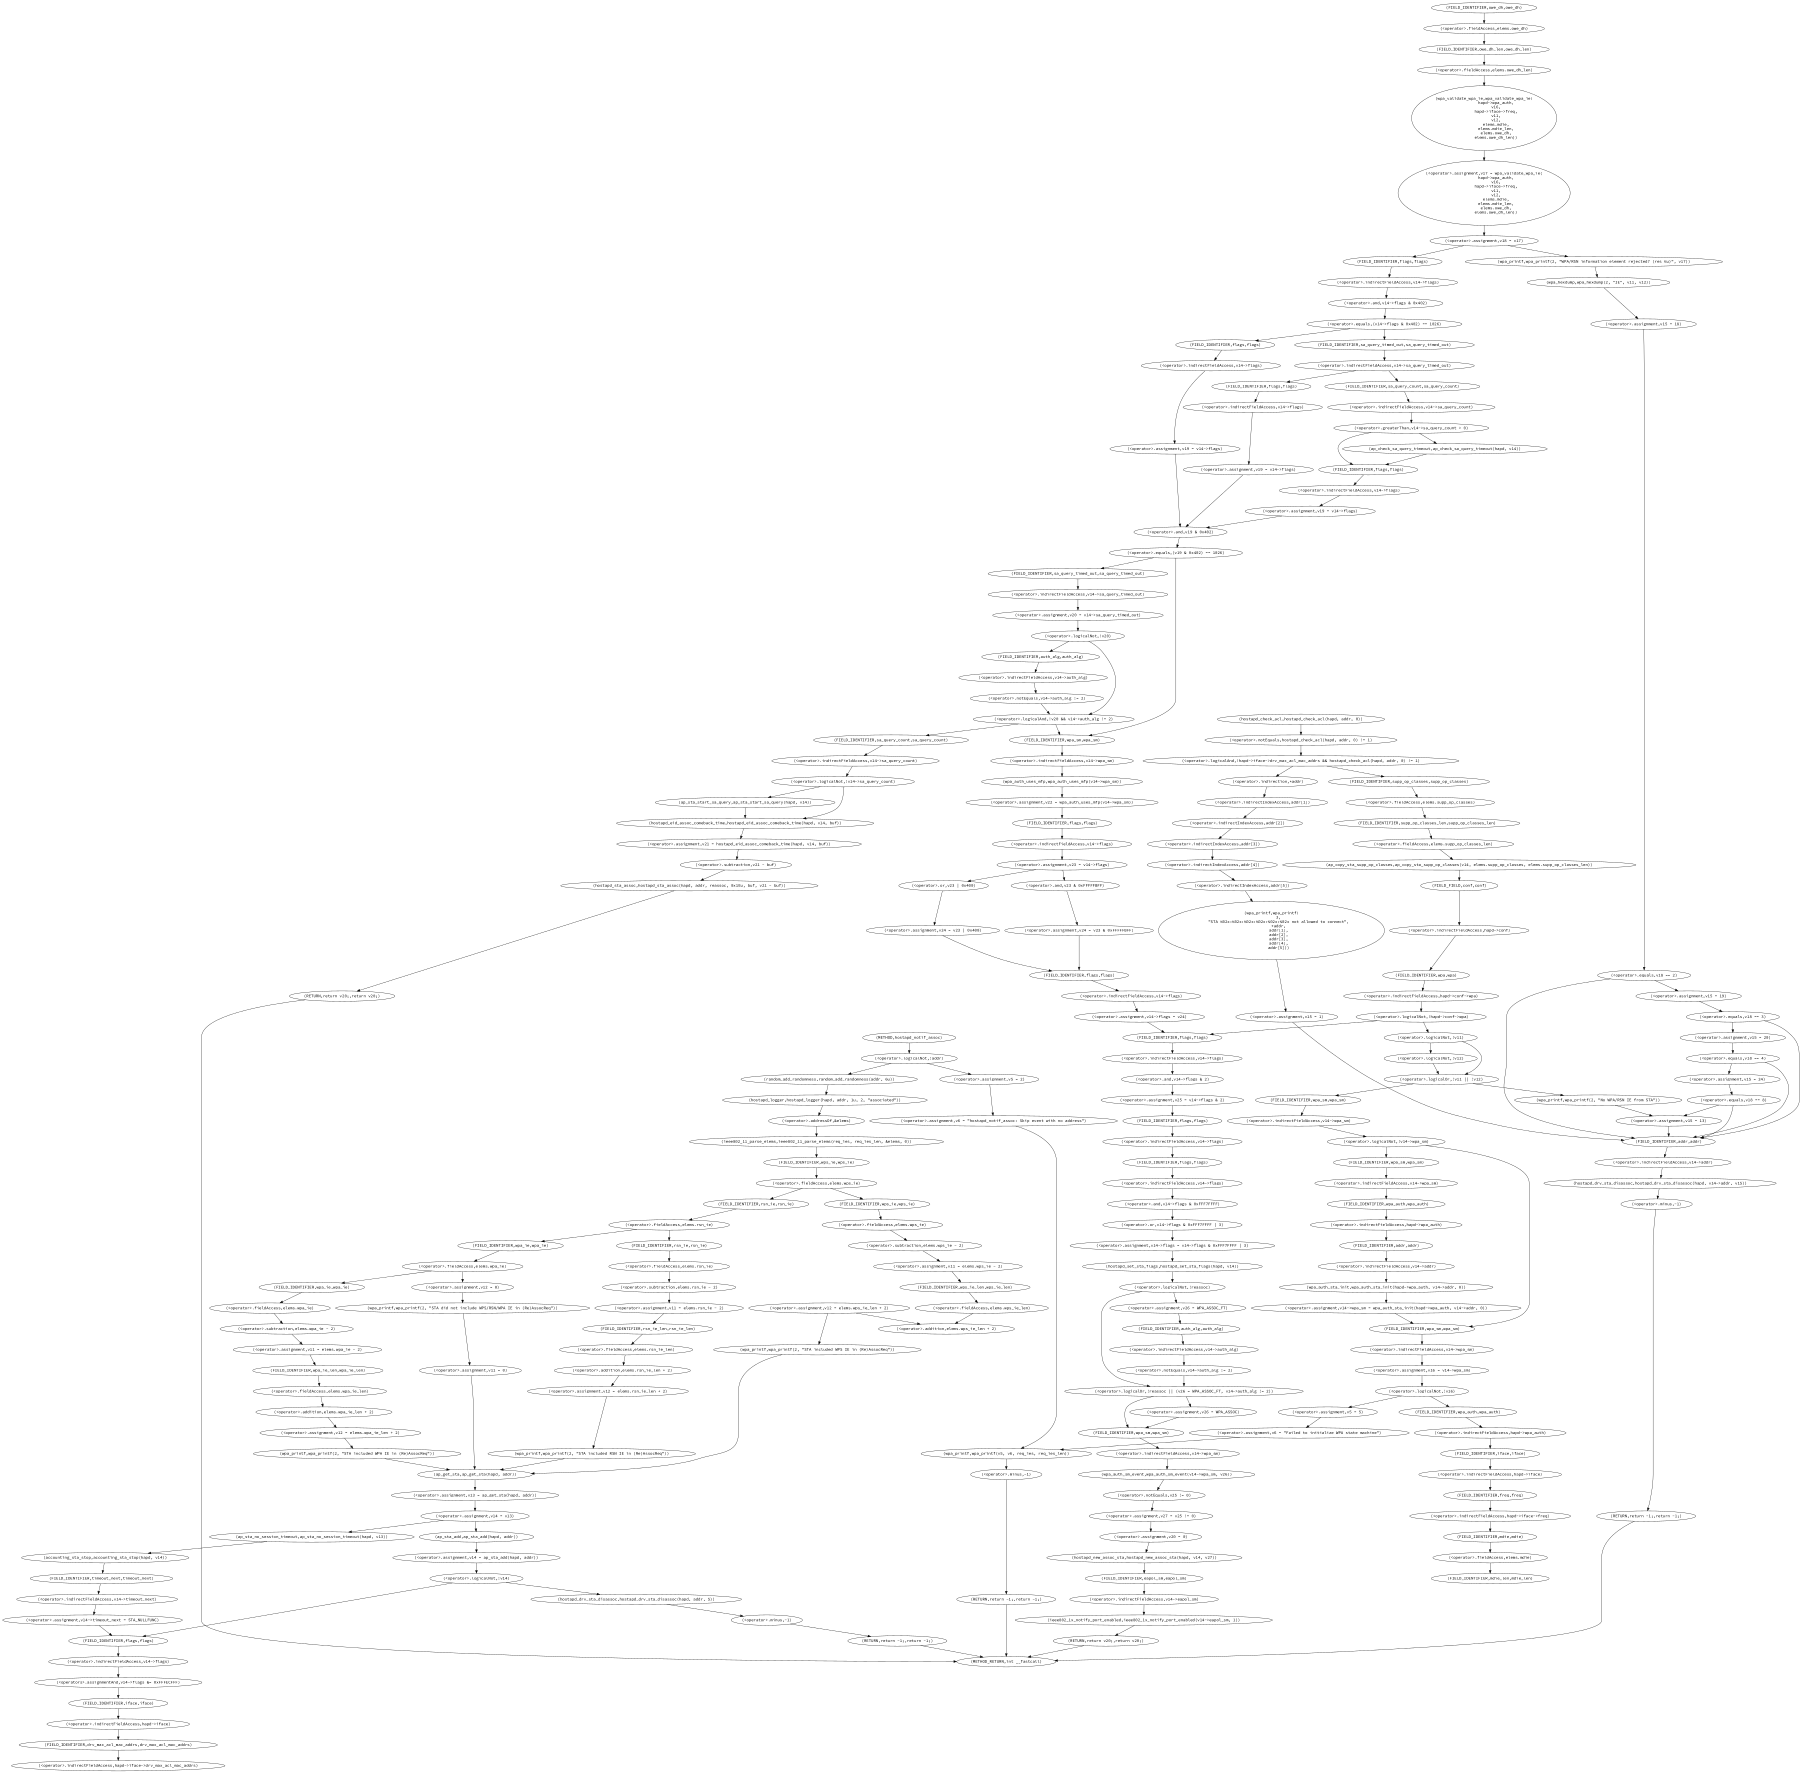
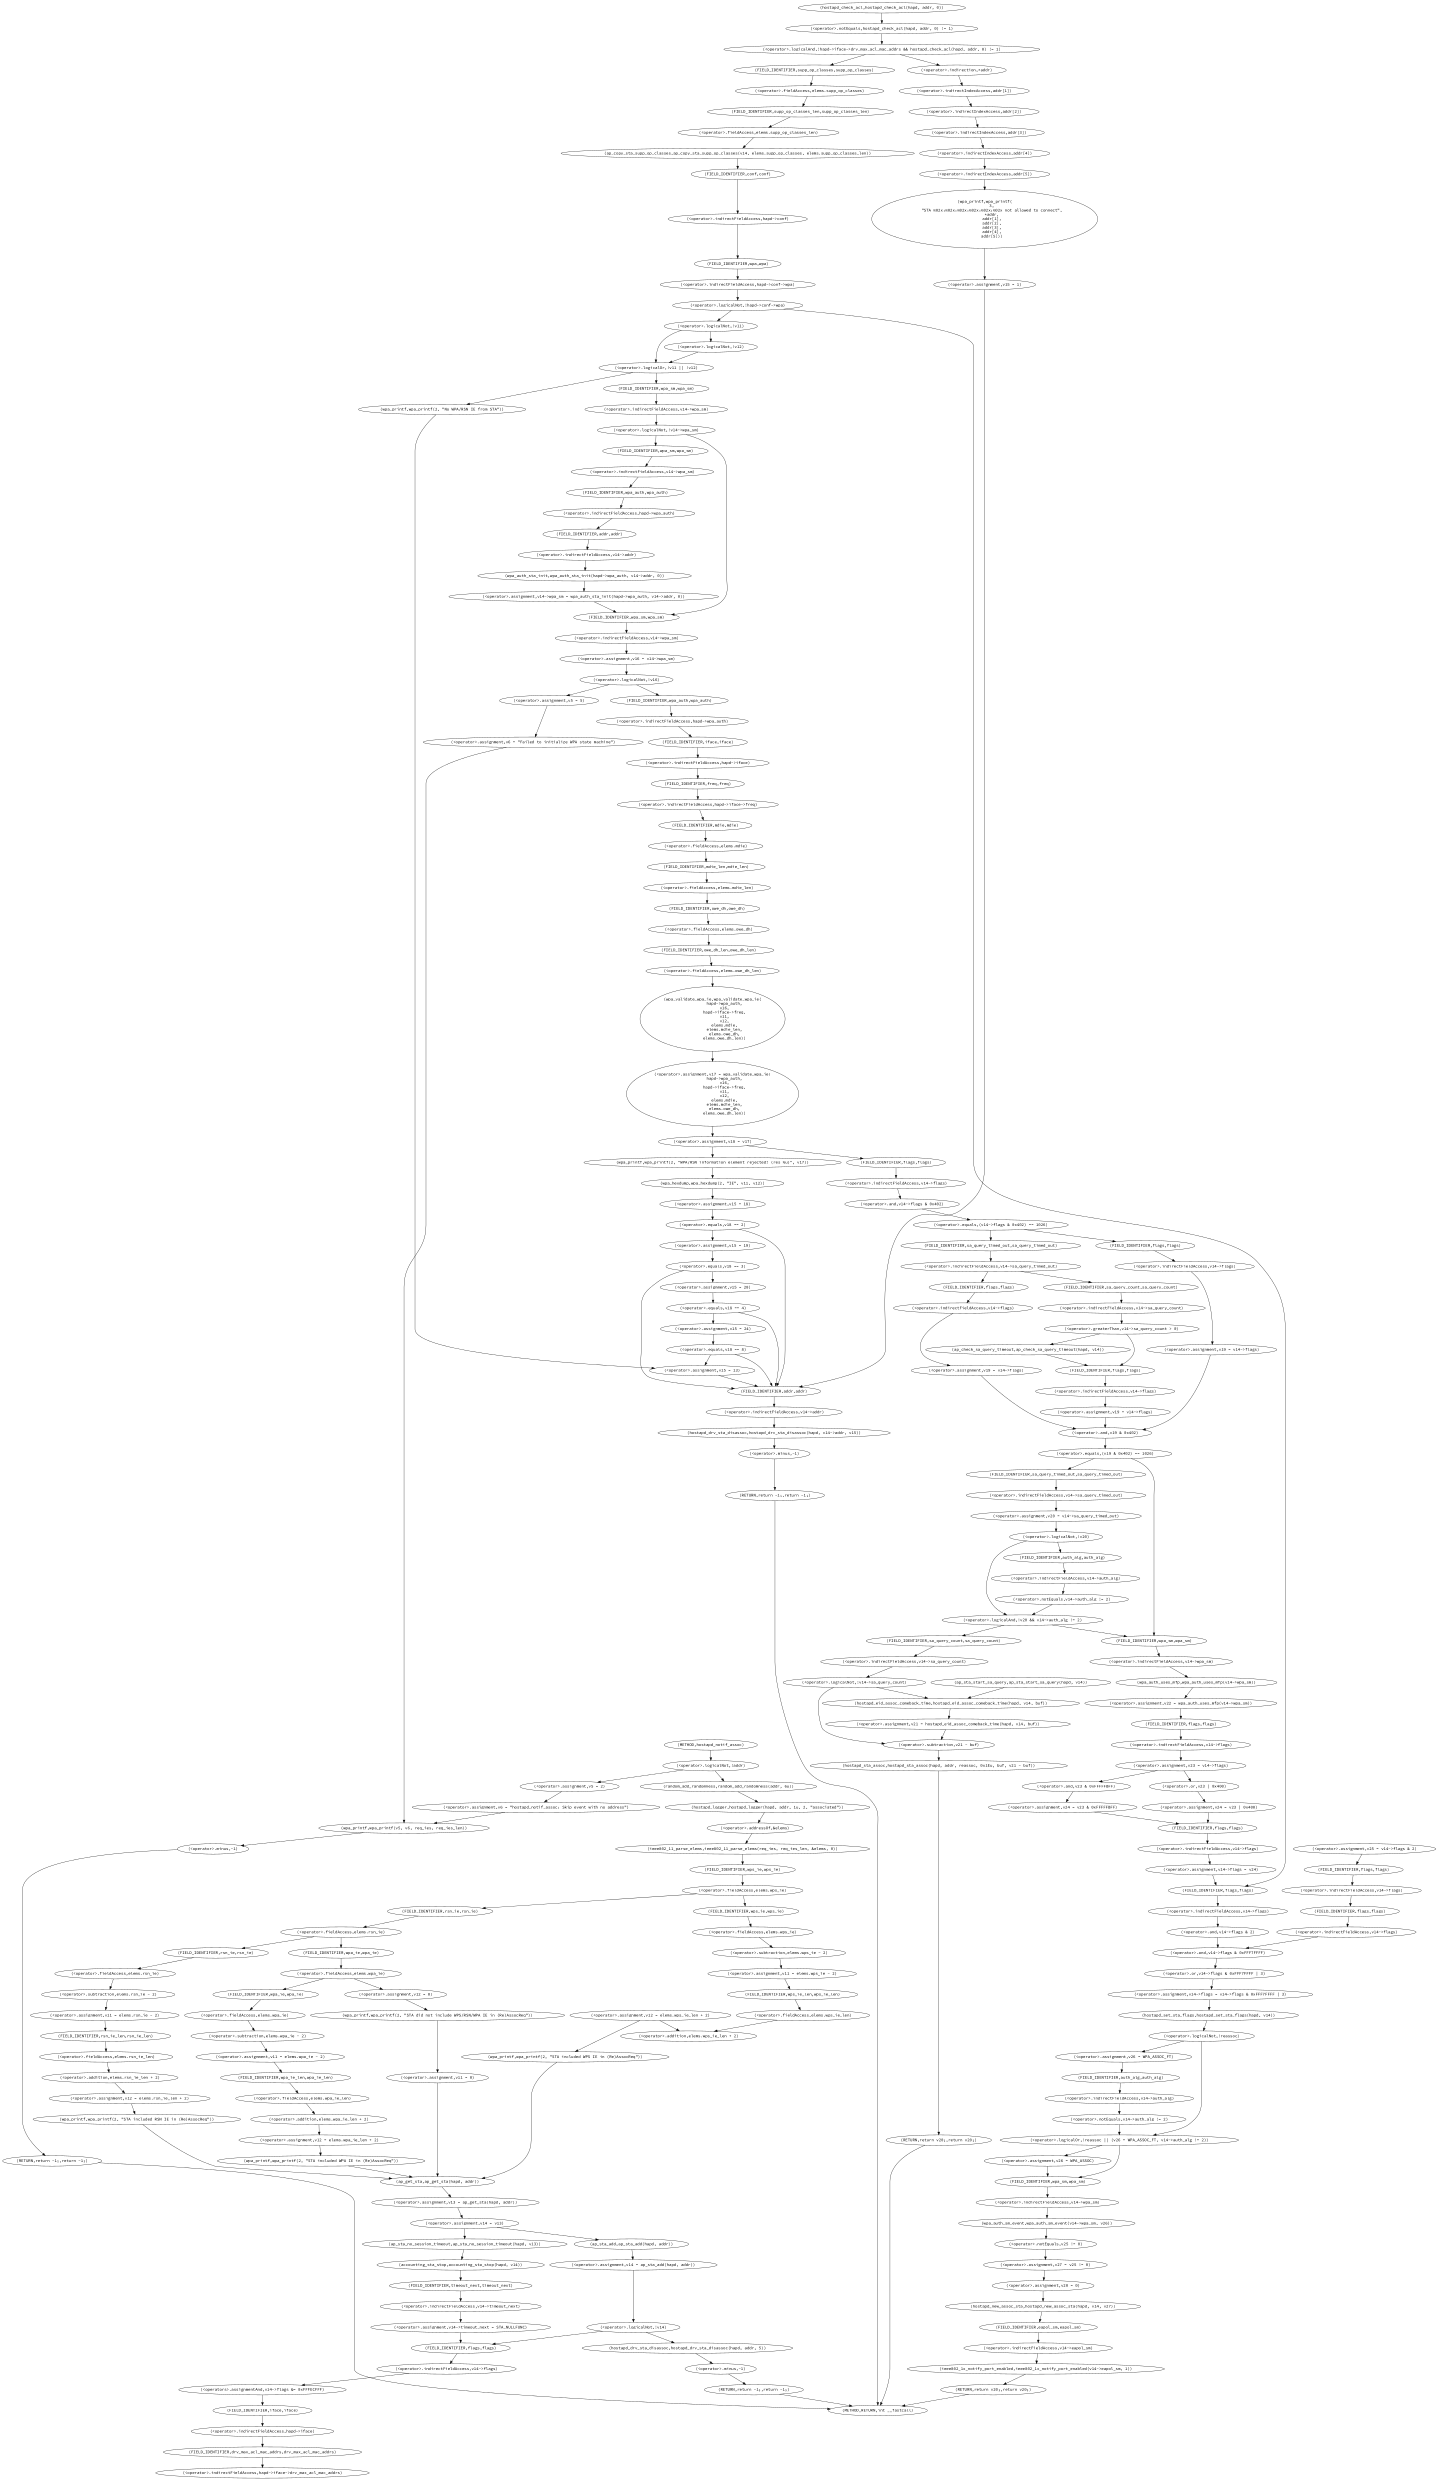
(796, 792) -> (828, 1733)
(1459, 886) -> (738, 174)
none -> (707, 888)
(1172, 1088) -> (1218, 1941)
